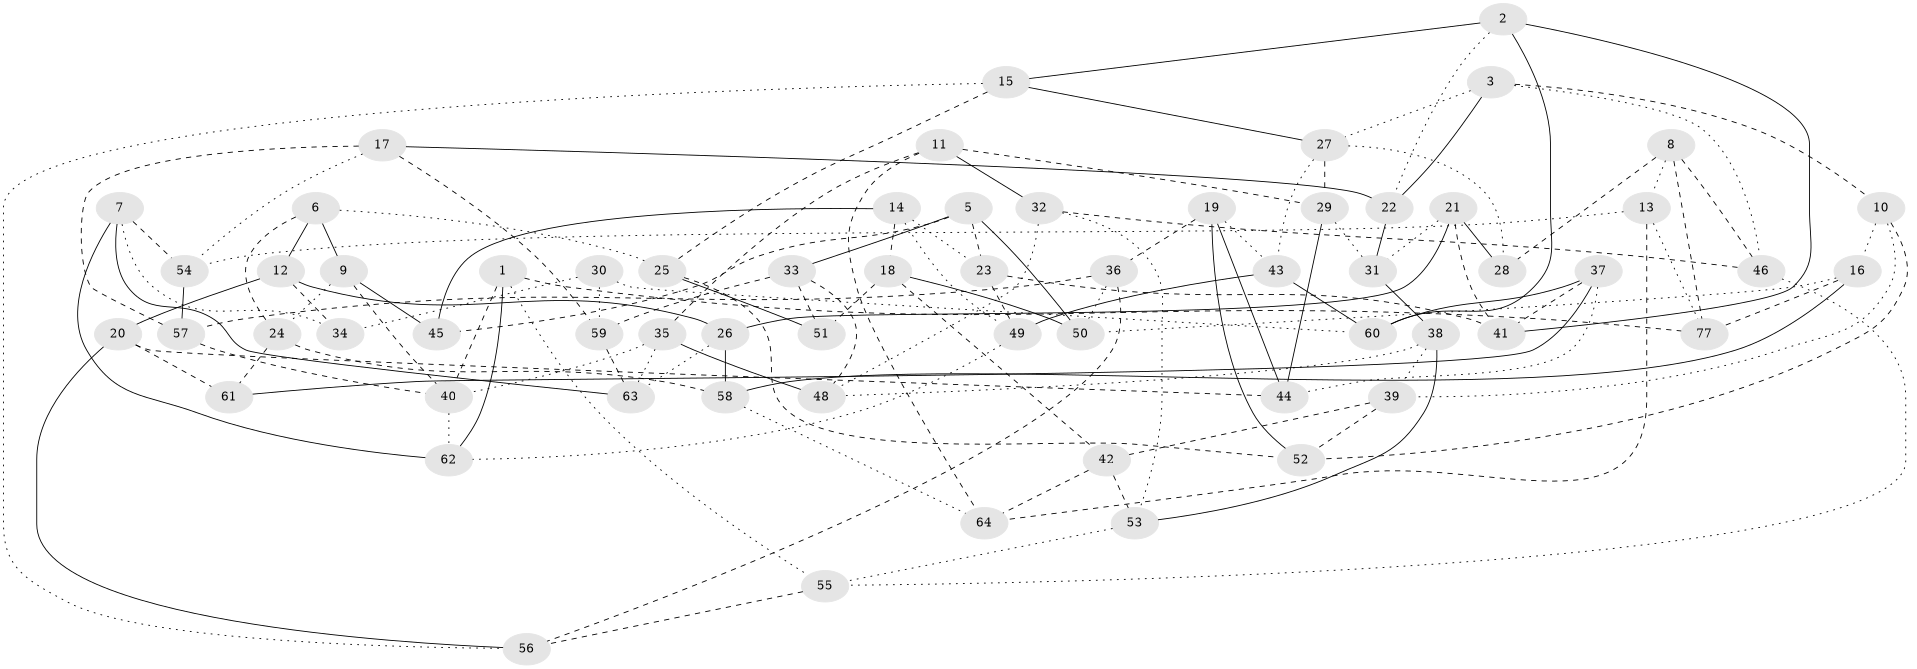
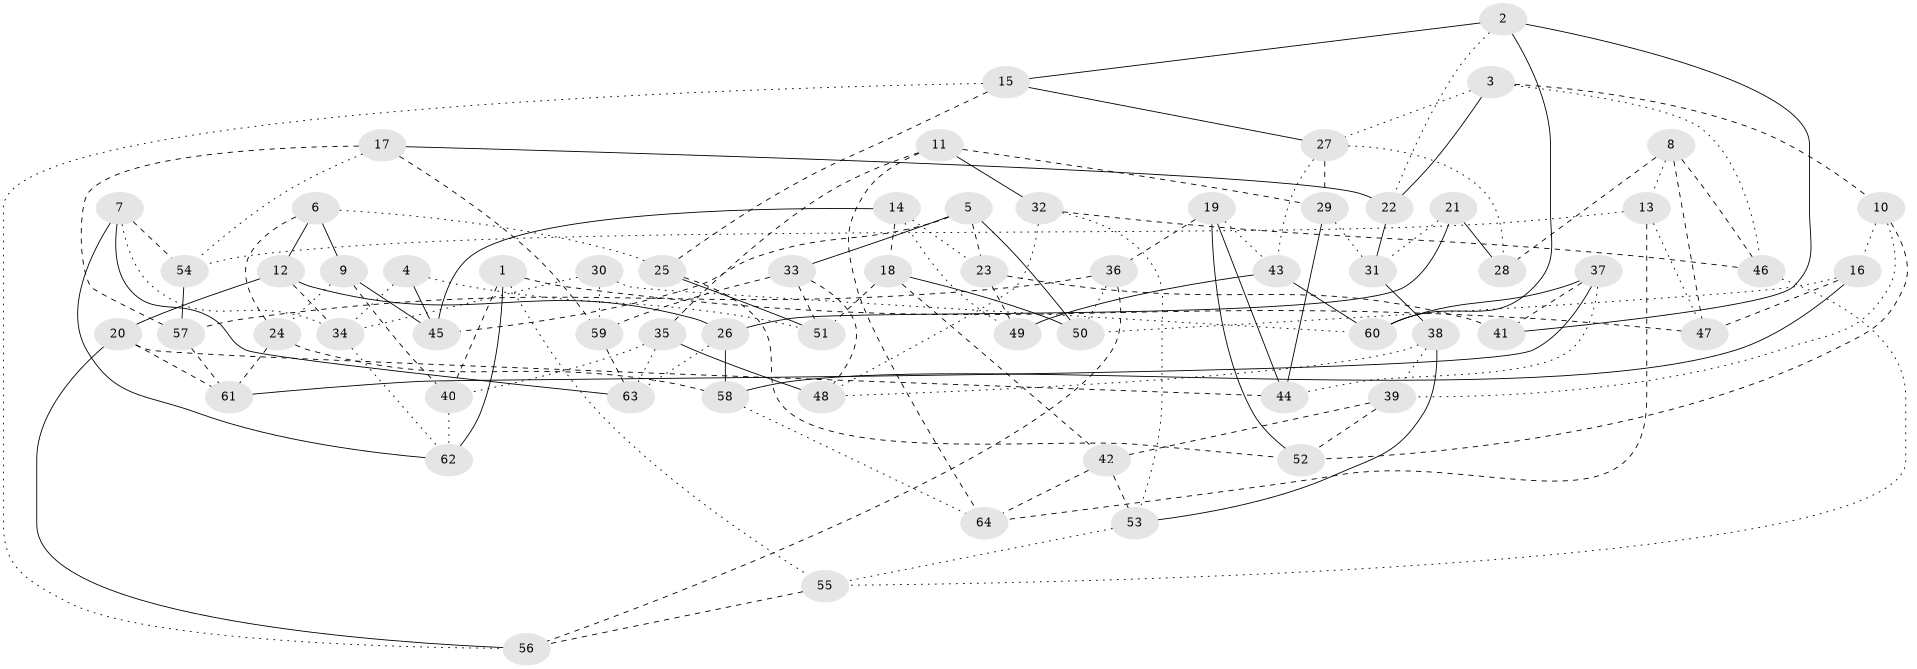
none -> (407, 271)
(1466, 275) -> none
(1704, 334) -> (1704, 334)
(312, 374) -> (205, 366)
(745, 437) -> (395, 397)
